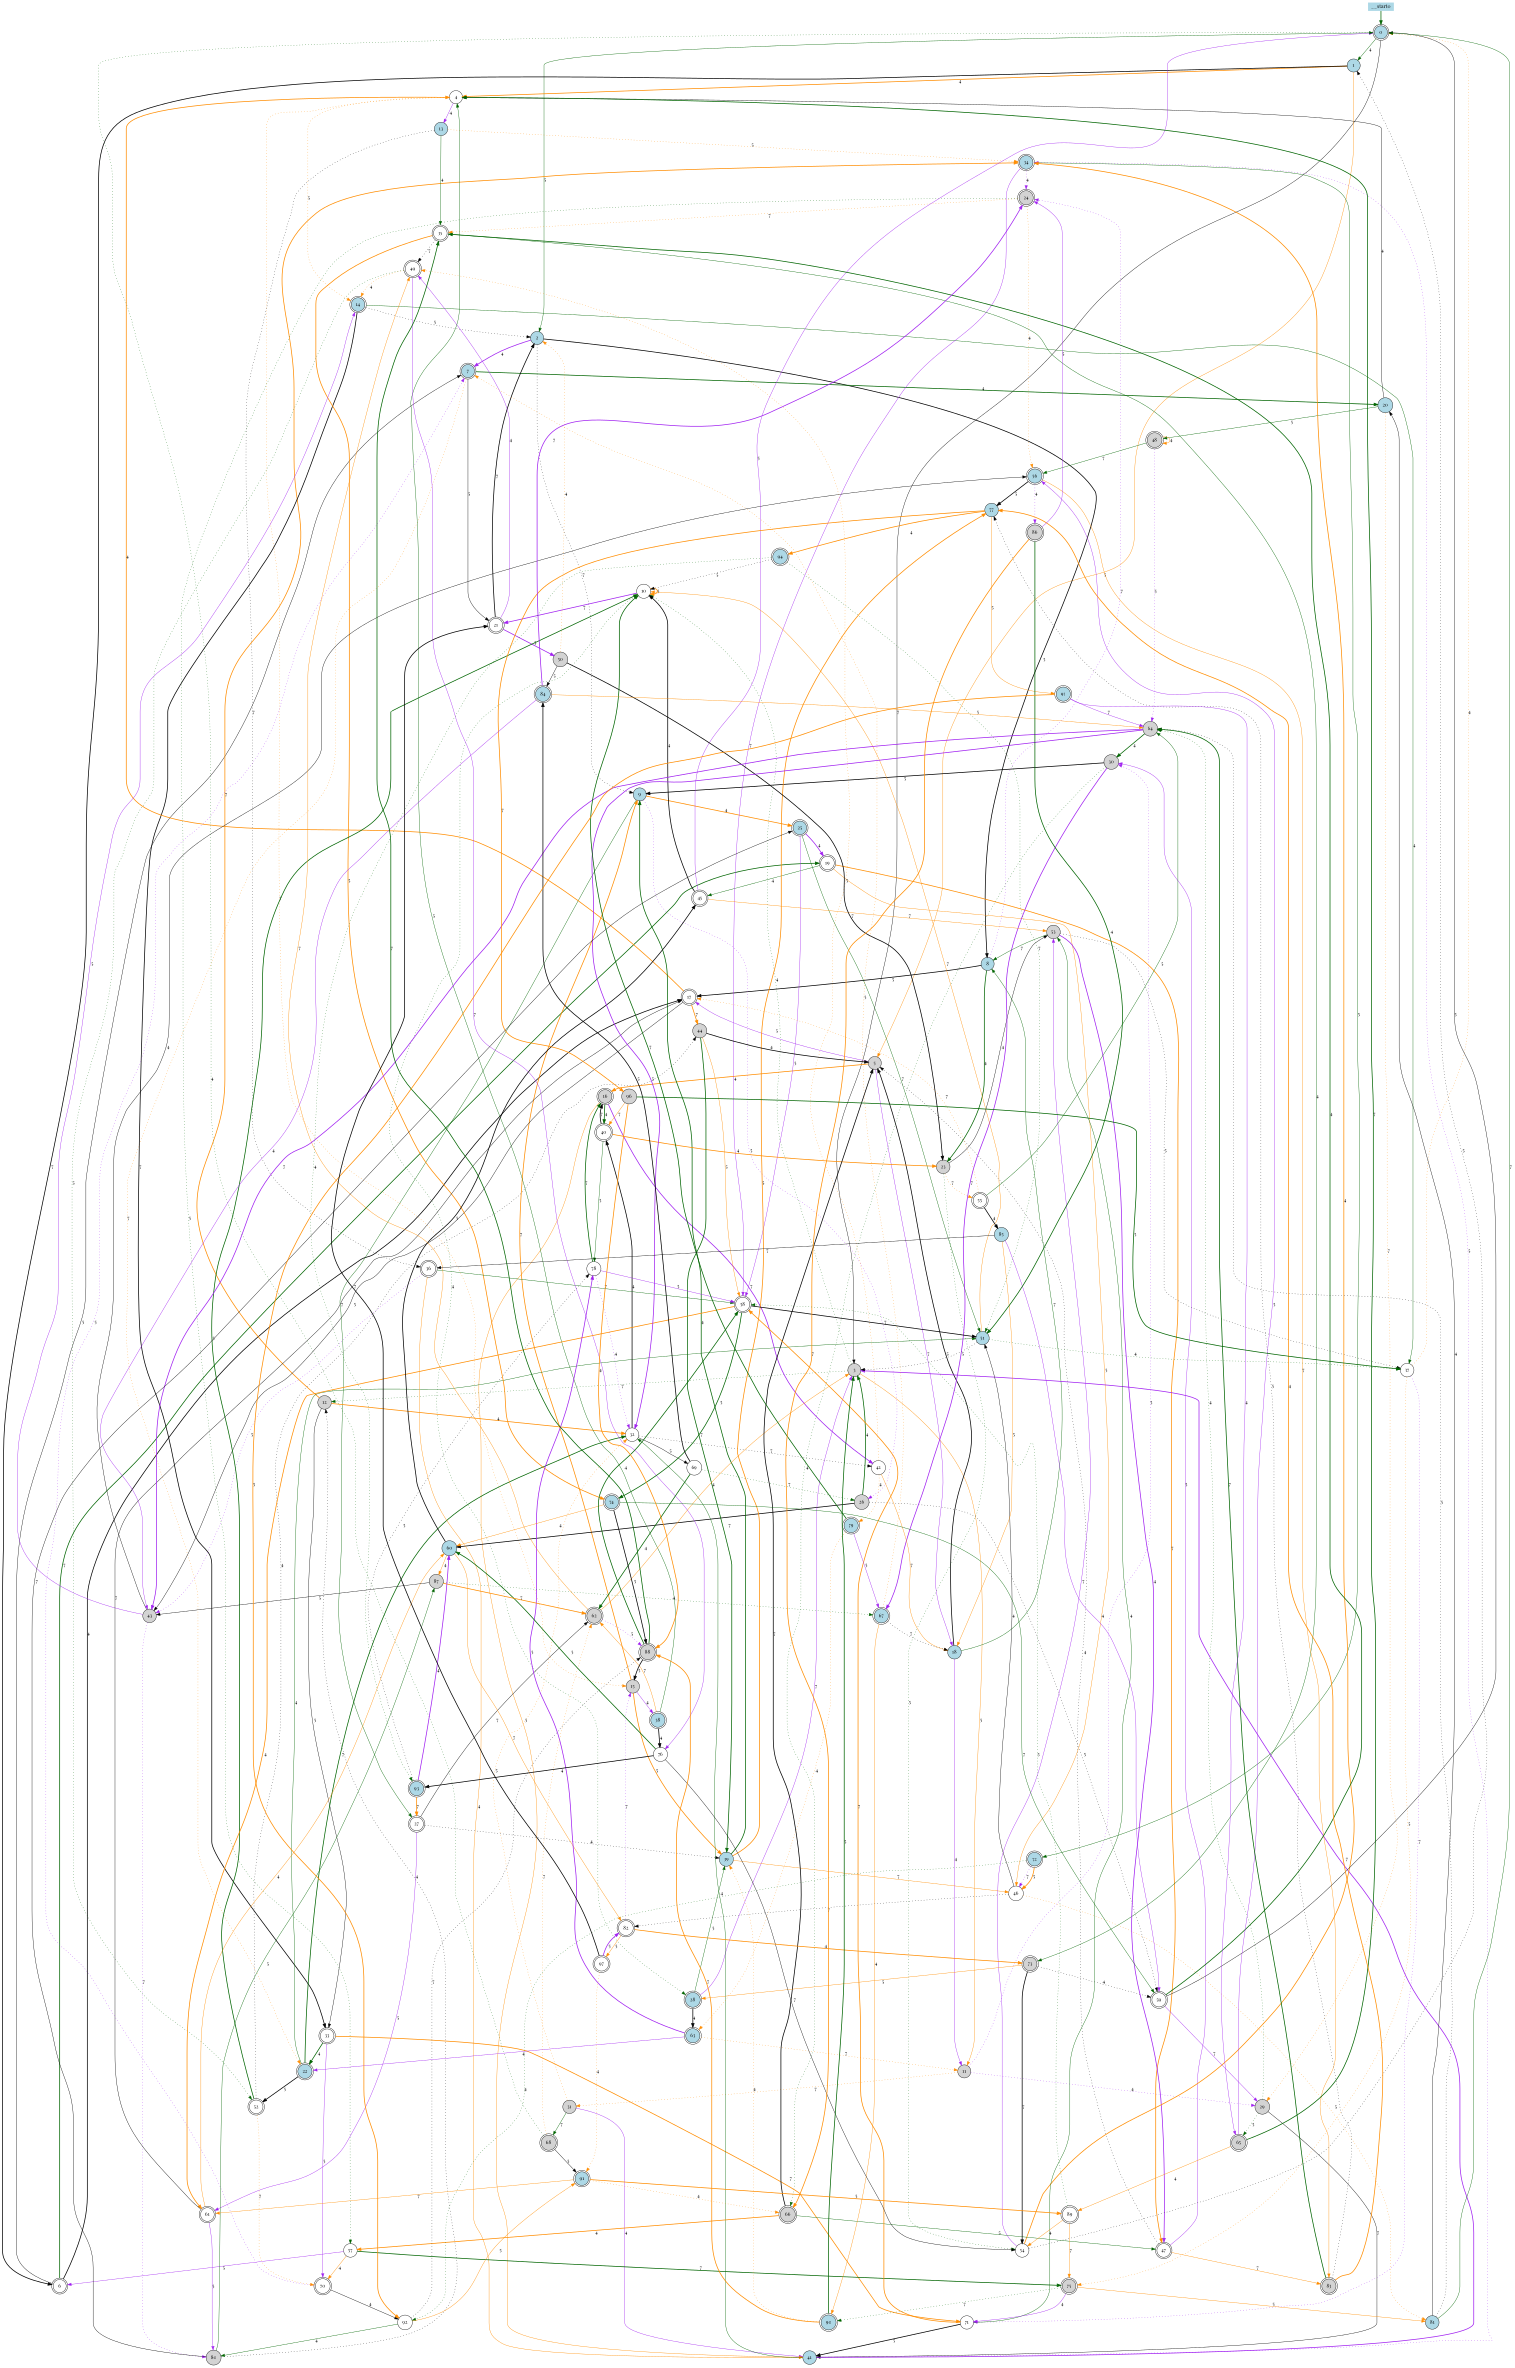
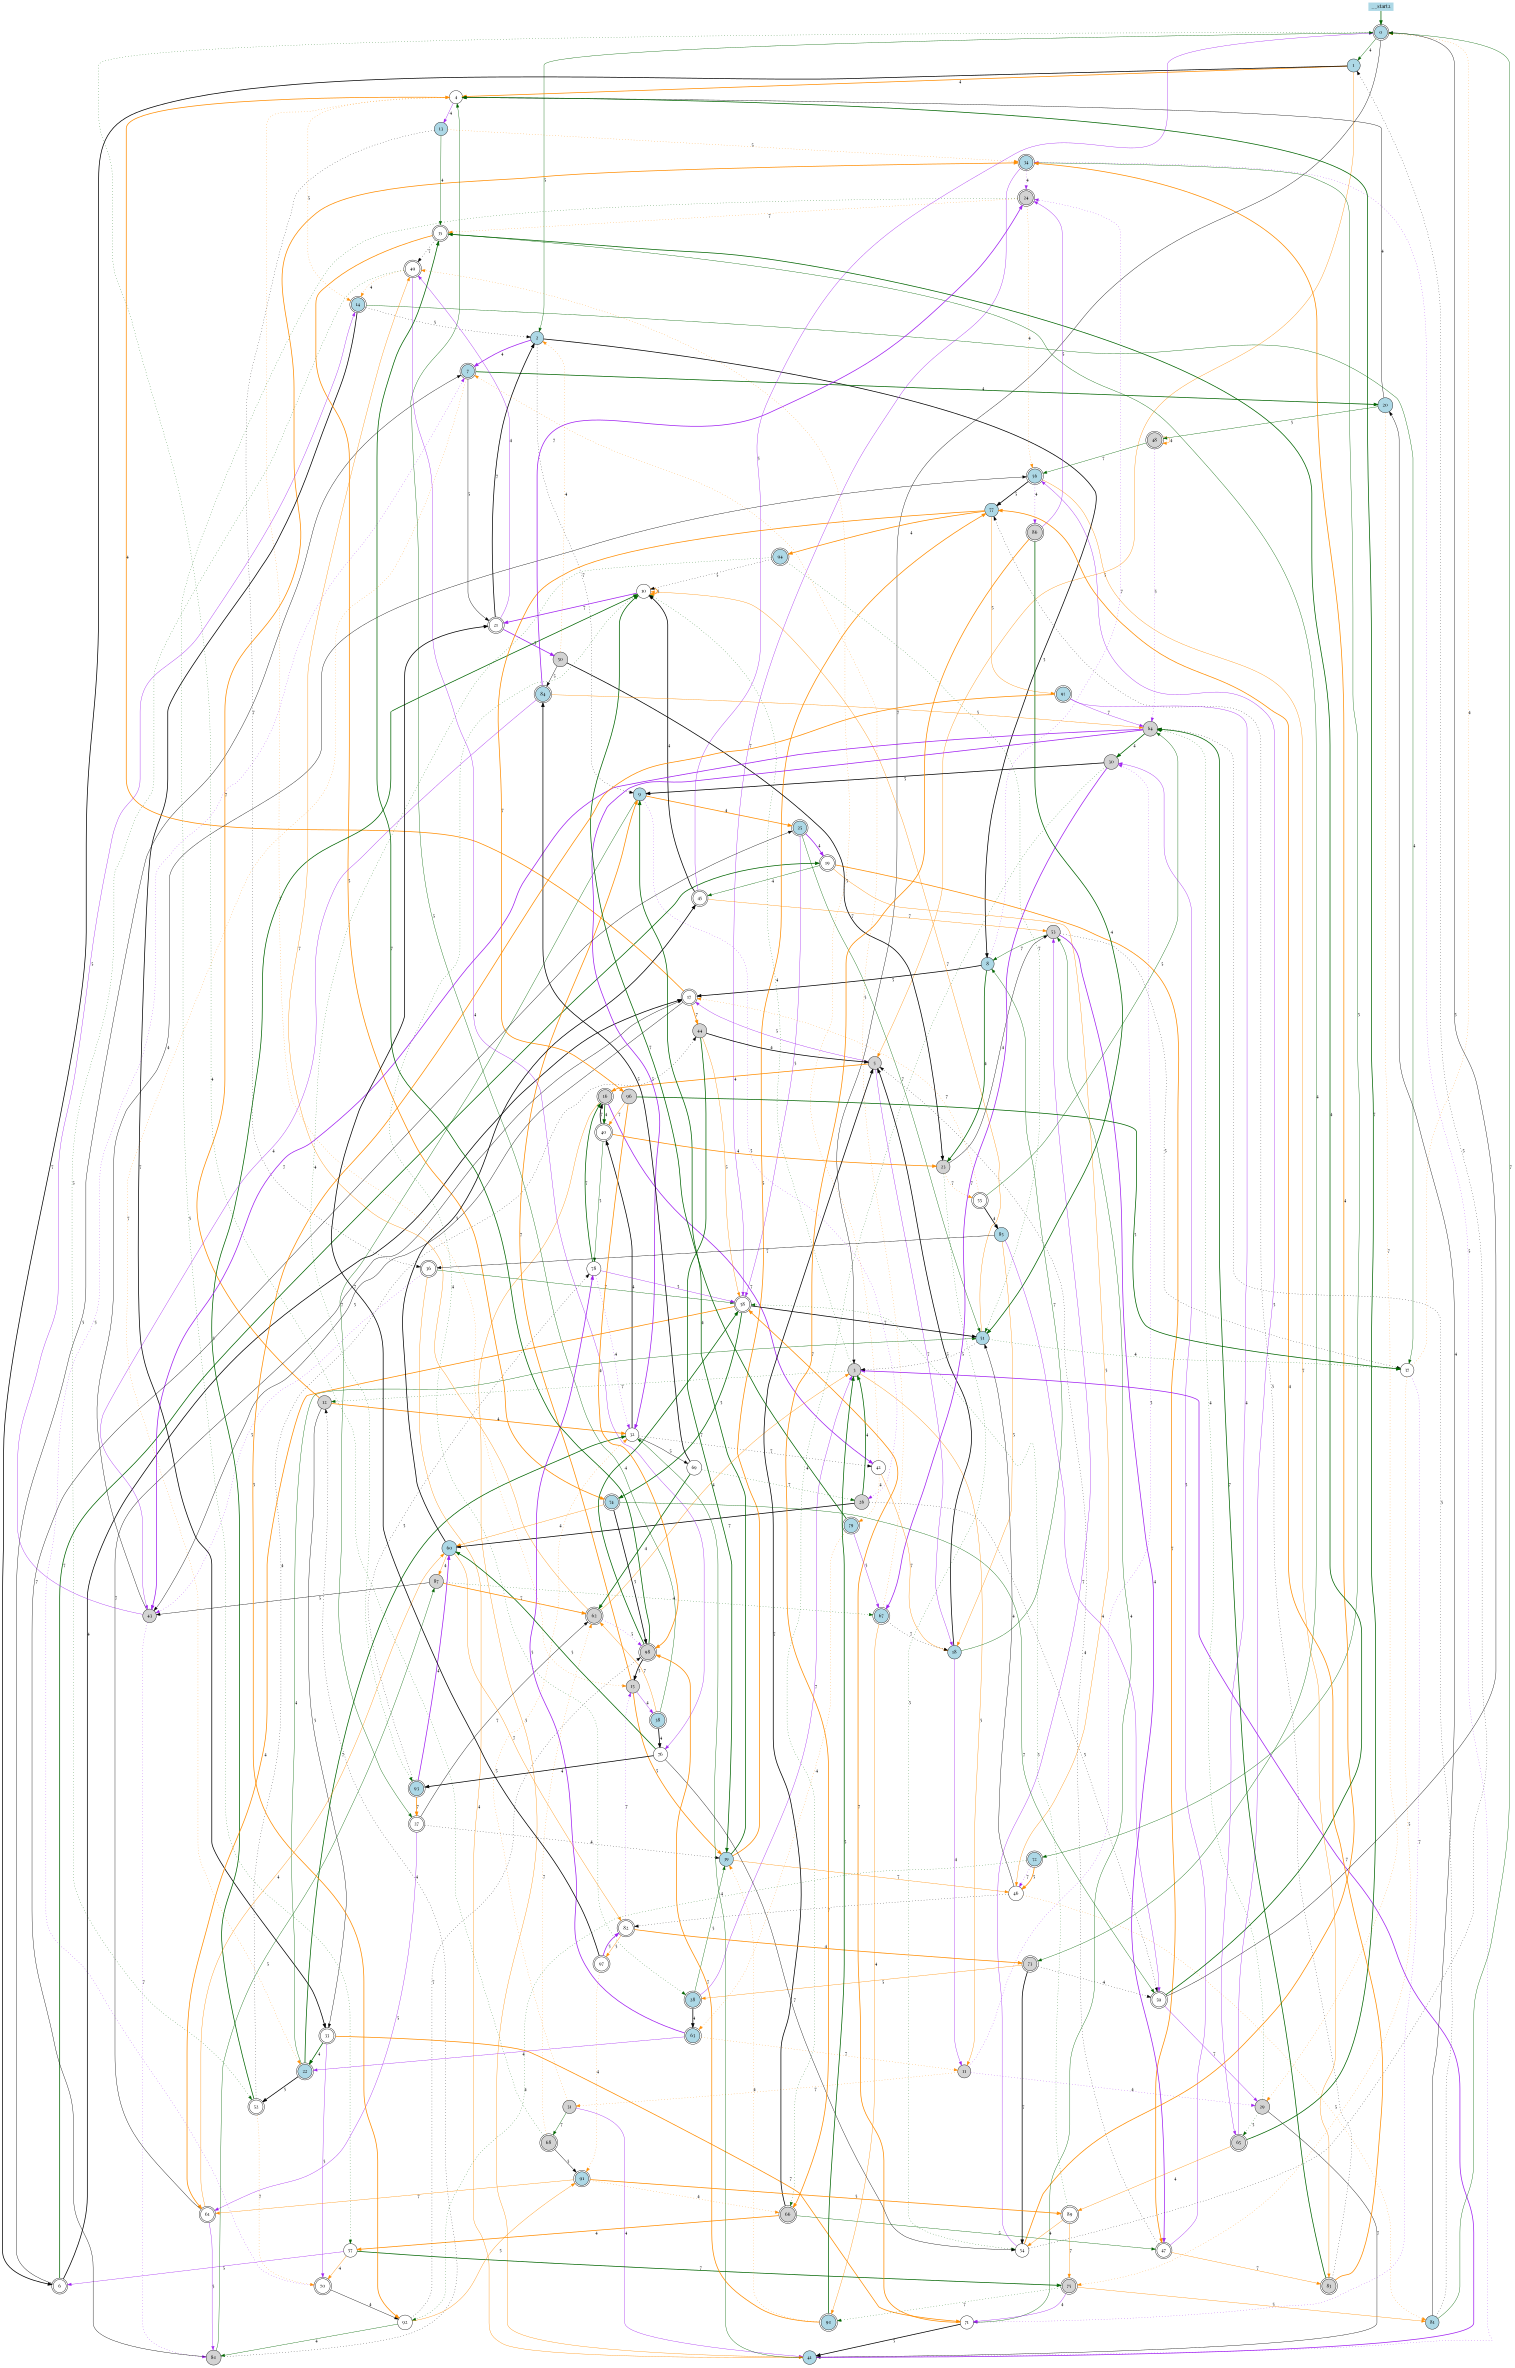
(1381, 7) -> (1381, 7)
(475, 1014) -> (475, 1014)
(648, 1652) -> (648, 1652)
